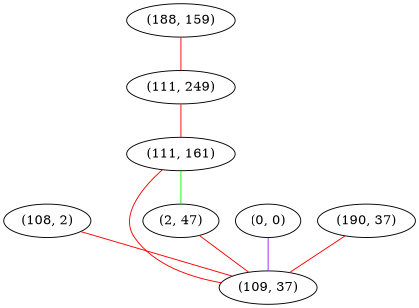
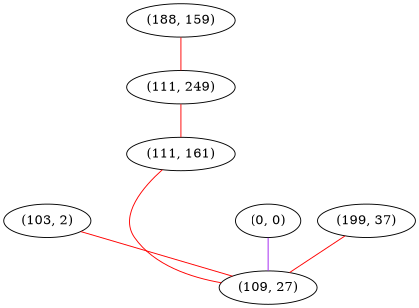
(47, 221) -> (47, 221)
(181, 221) -> none
(366, 221) -> (366, 221)
(268, 288) -> (268, 288)
